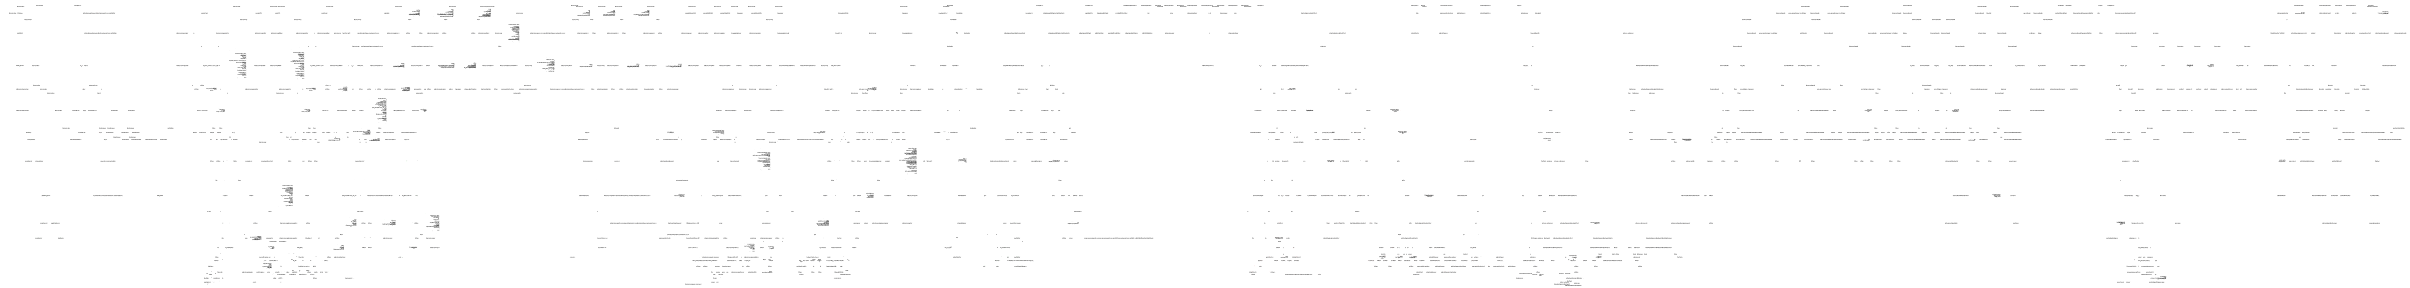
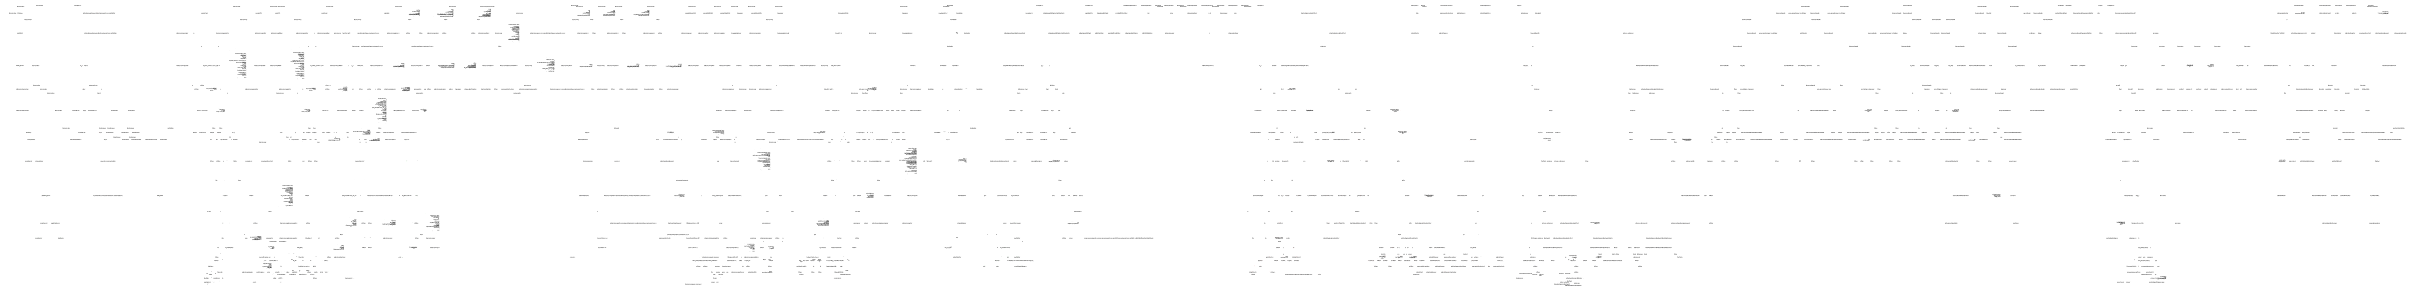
(1512, 266) -> none
